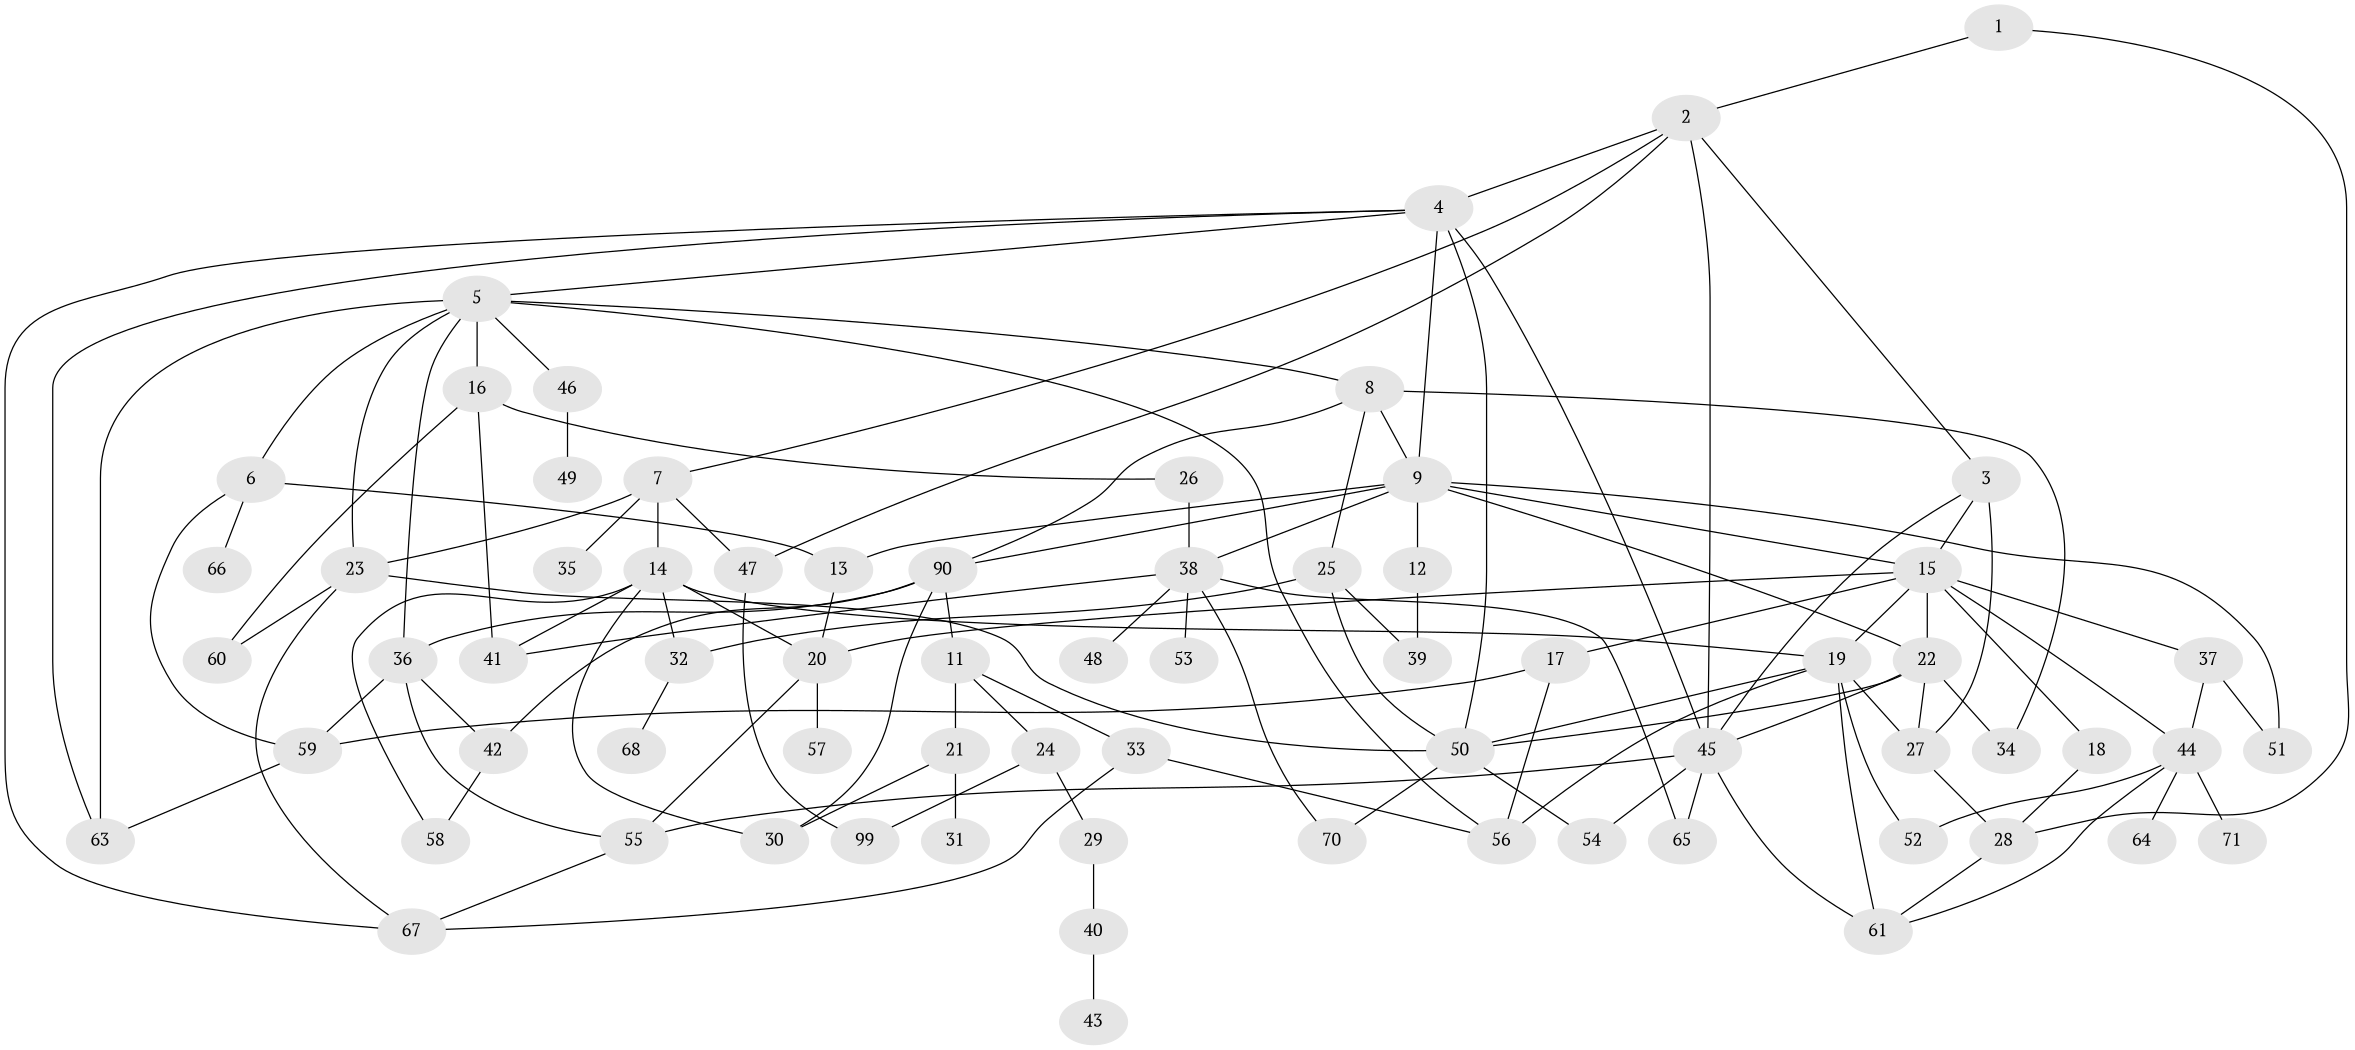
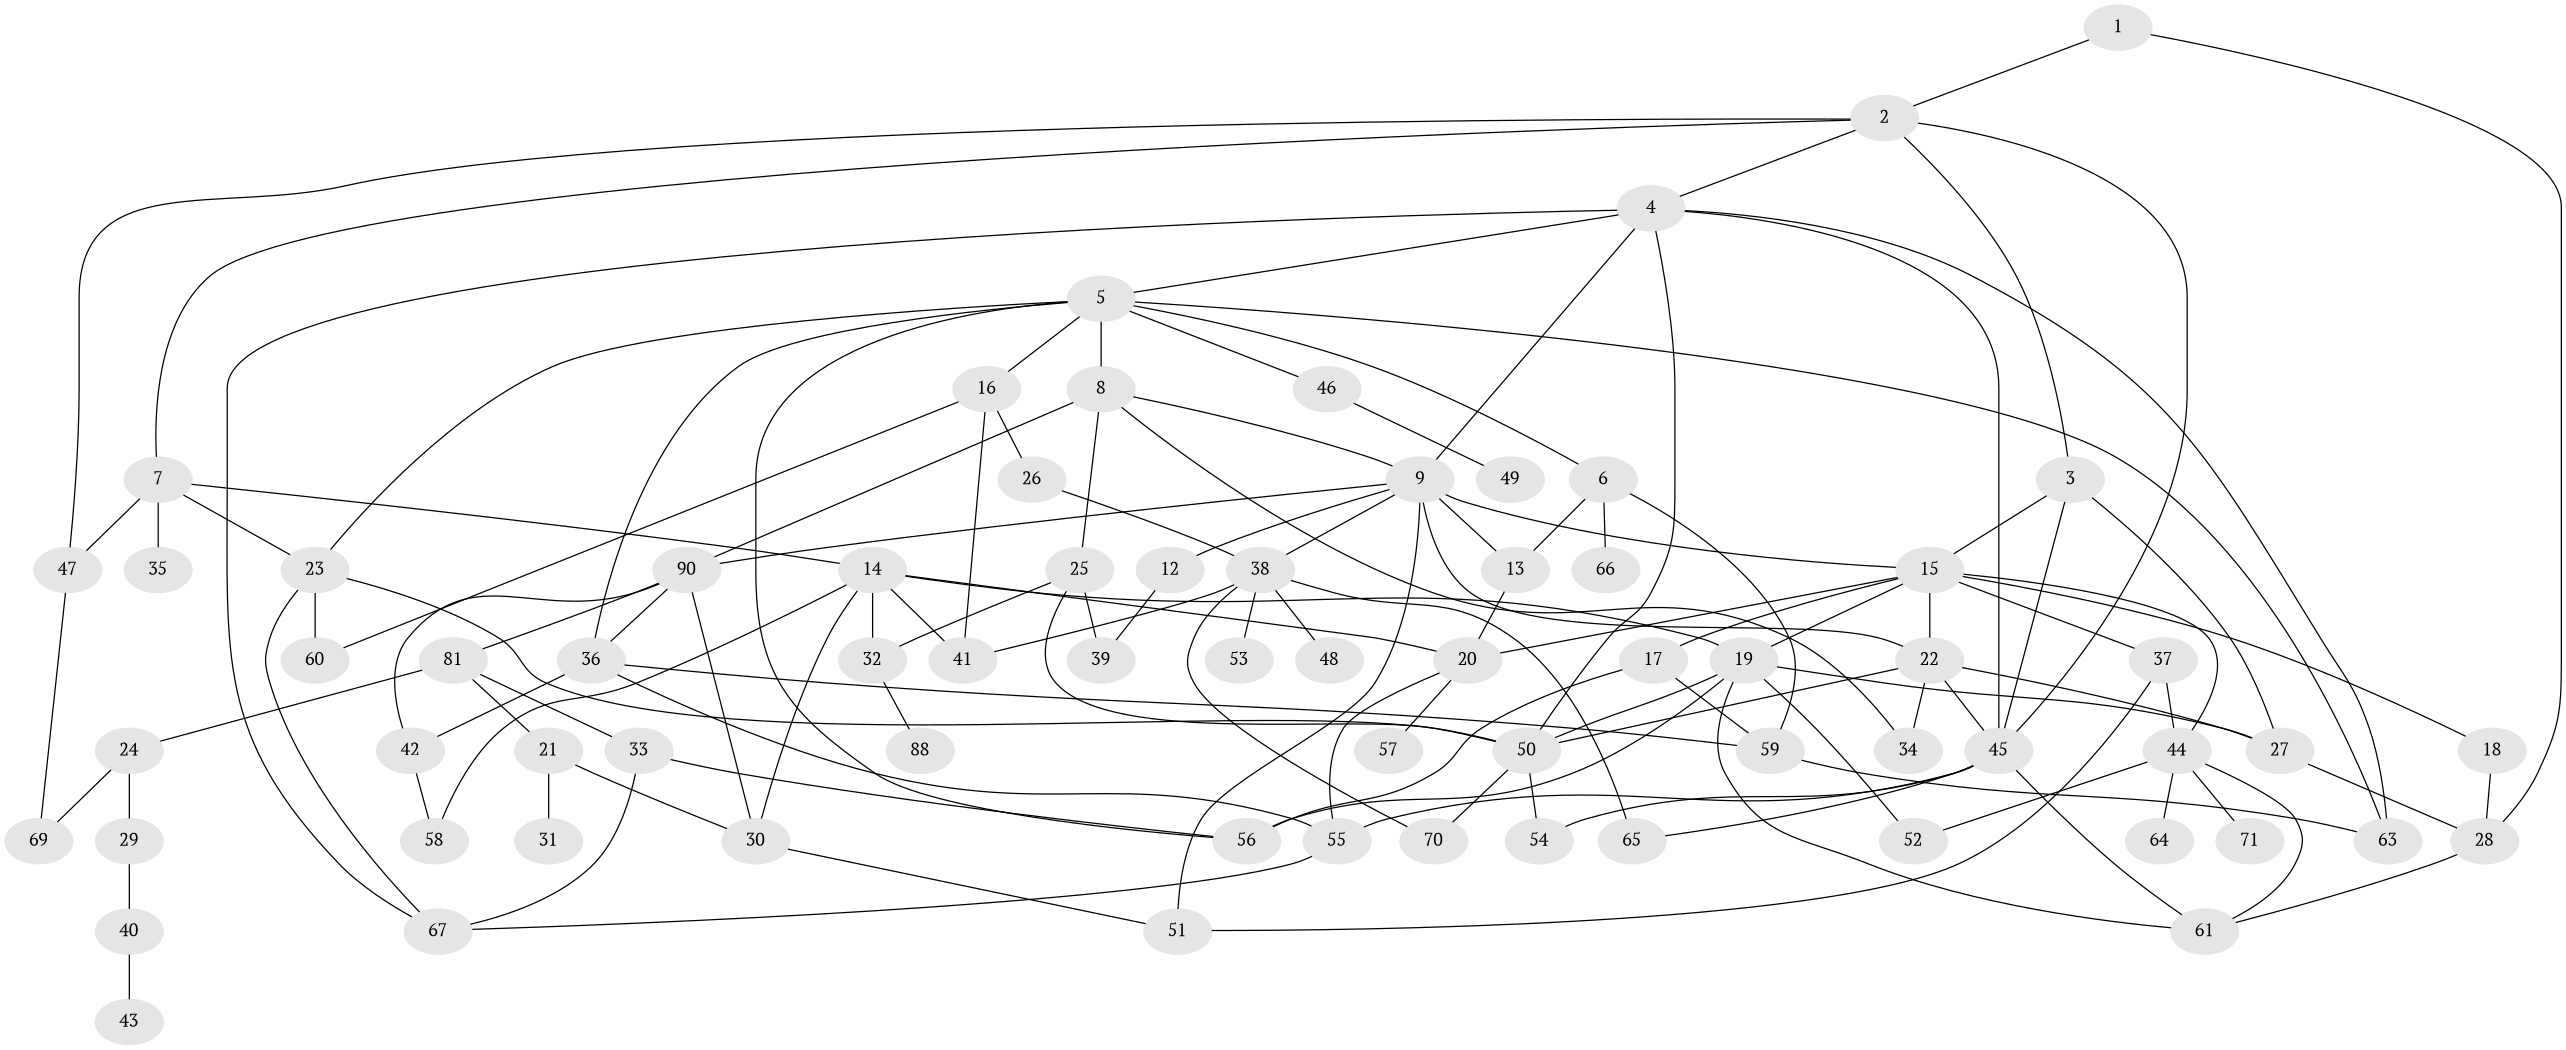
(955, 660) -> (453, 660)
(632, 751) -> (920, 751)
(865, 841) -> (39, 841)
none -> (967, 886)
